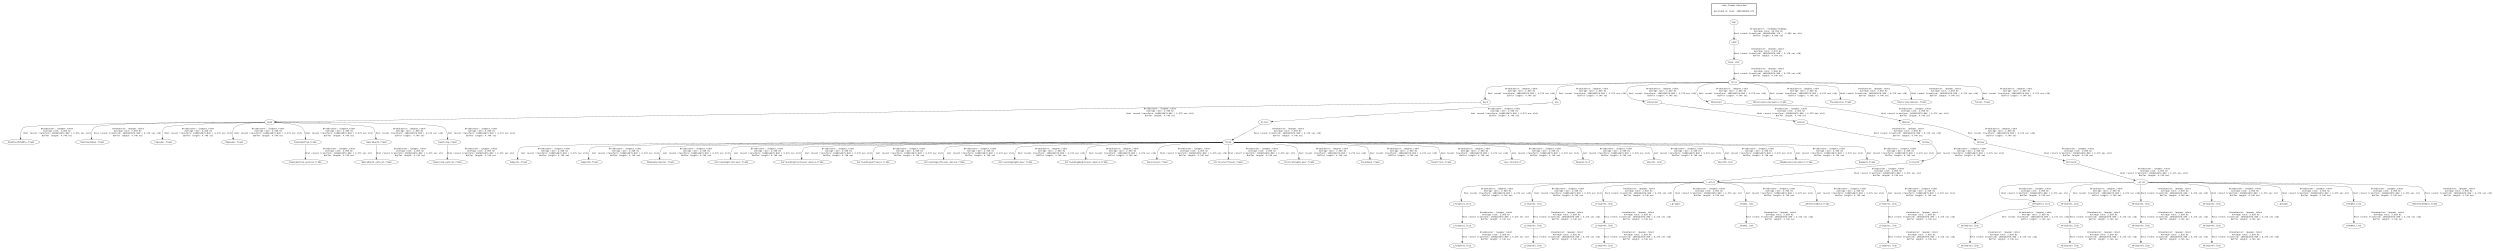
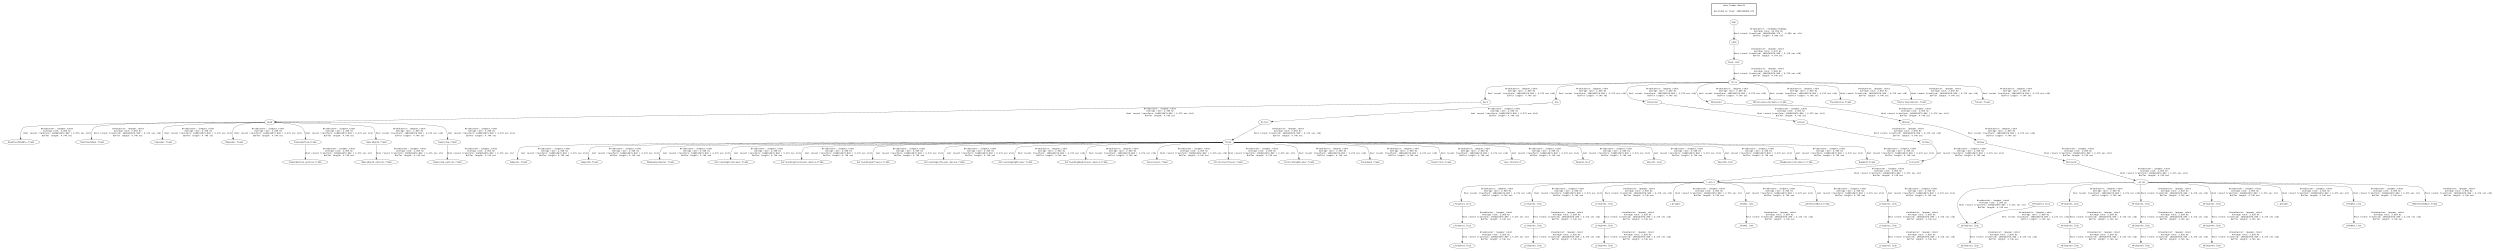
(1734, 6) -> (1734, 6)
(2046, 184) -> (2032, 185)
